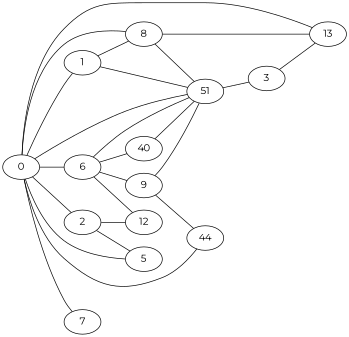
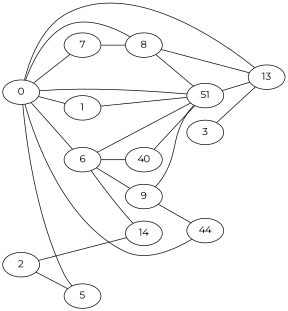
(113, 48) -> (113, 45)
(236, 85) -> (236, 86)
(52, 195) -> none
(144, 222) -> (144, 233)
